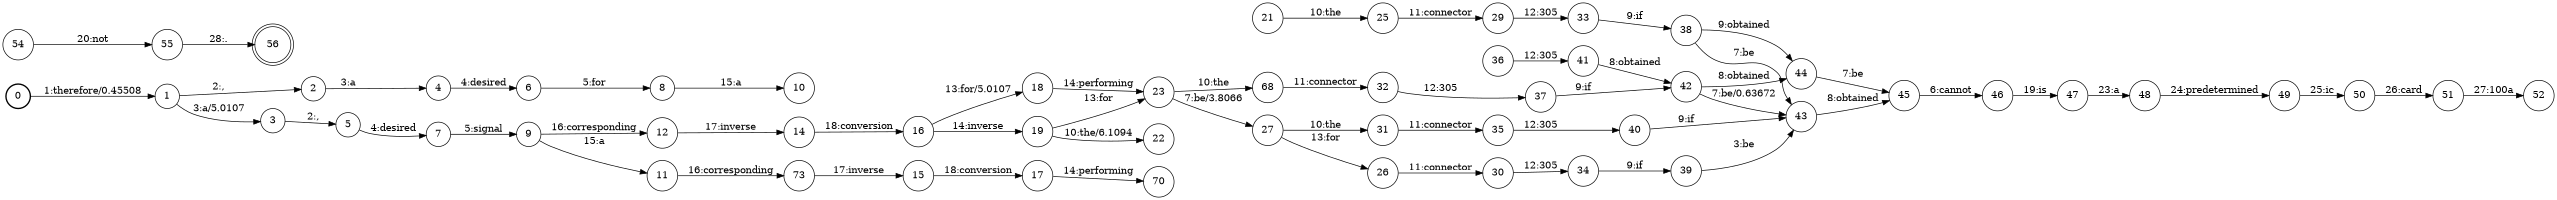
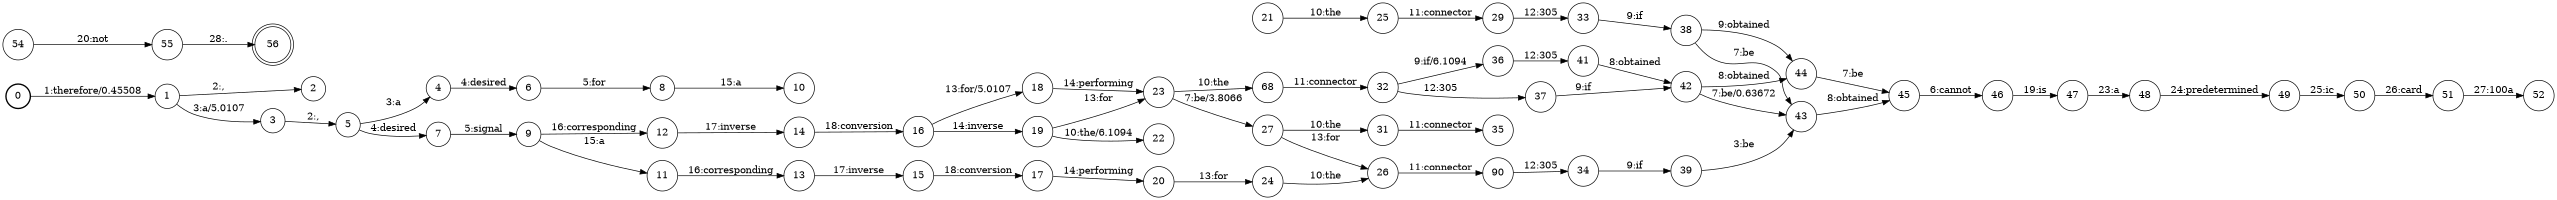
none -> (1437, 75)
(372, 88) -> (394, 117)
(1635, 130) -> none
(1498, 173) -> (1498, 173)
(799, 176) -> (799, 176)
(1159, 182) -> (1159, 182)
none -> (1268, 182)
